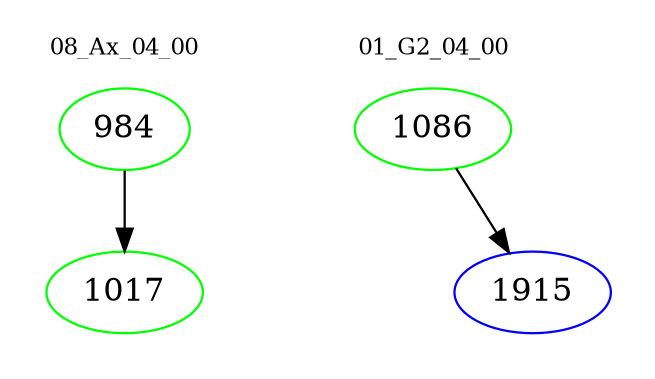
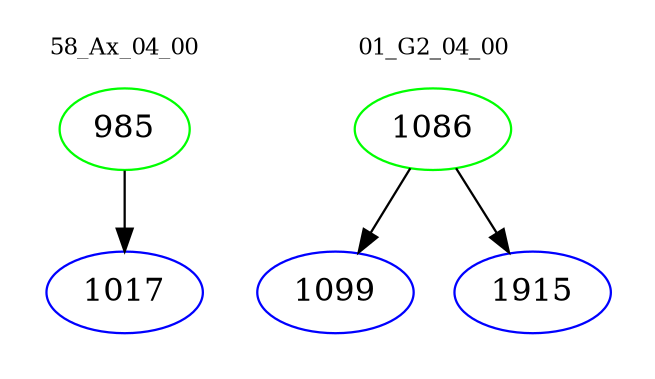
(125, 49) -> (125, 49)
(125, 129) -> (125, 129)
(125, 292) -> (125, 292)
none -> (335, 292)
